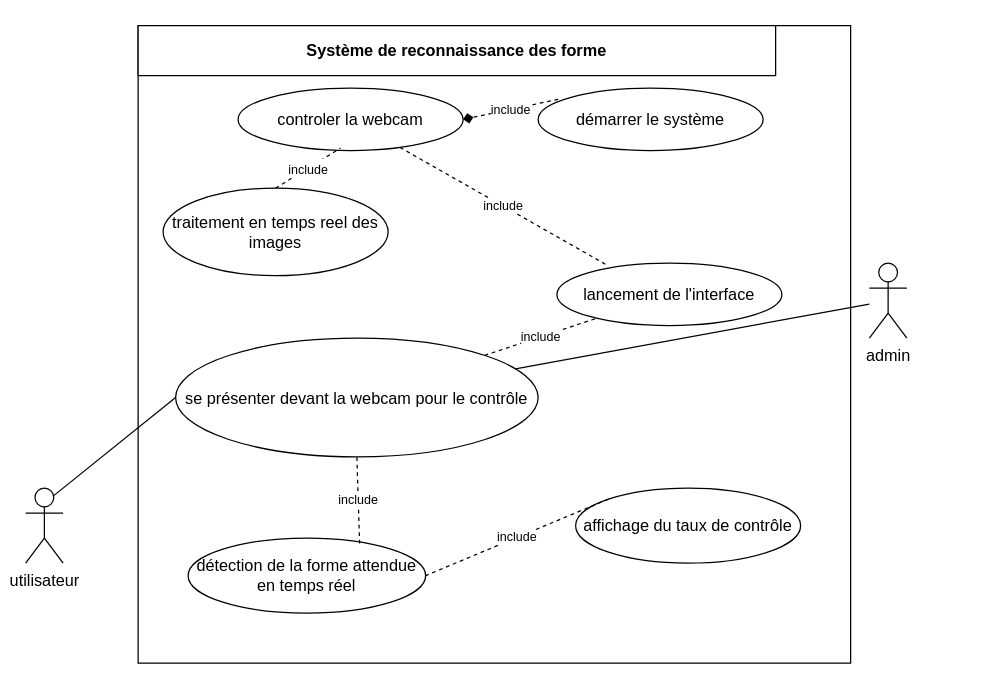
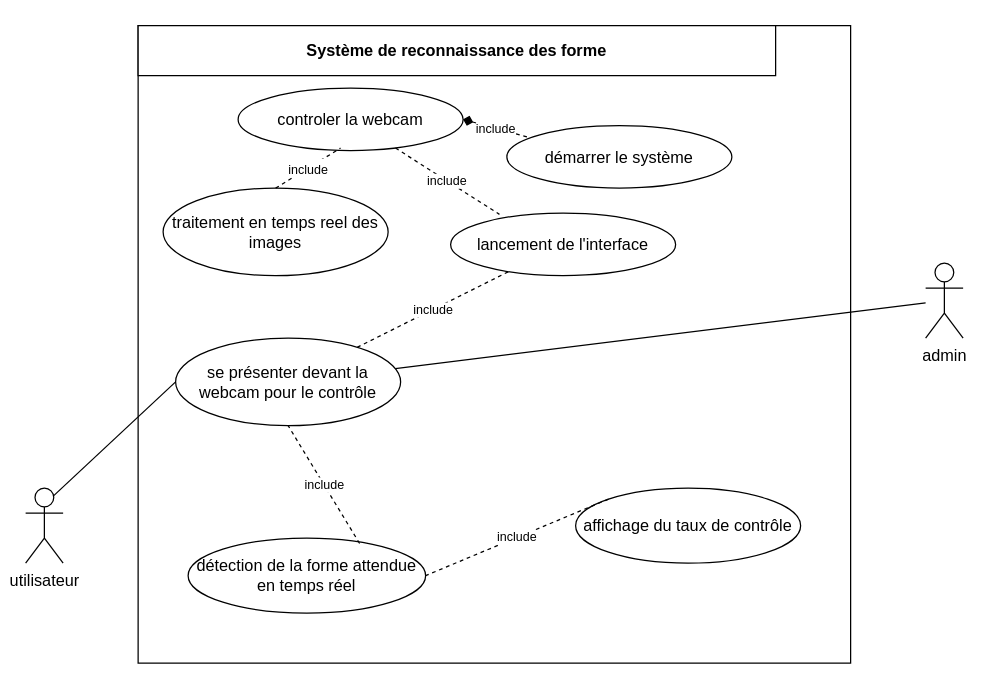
(651, 119) -> (619, 157)
(669, 294) -> (563, 244)
(888, 301) -> (944, 301)
(357, 398) -> (288, 382)
